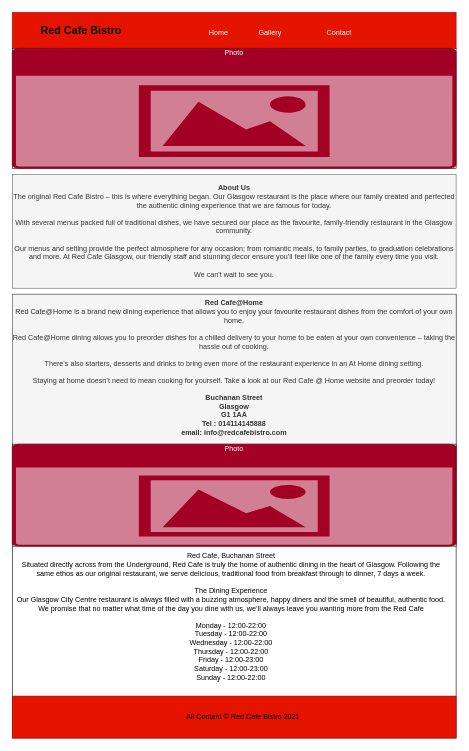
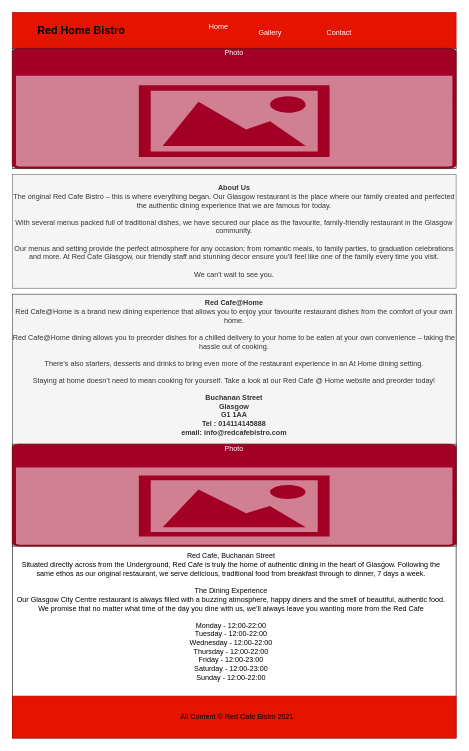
(81, 30) -> (81, 30)
(219, 33) -> (219, 27)
(243, 717) -> (237, 717)
